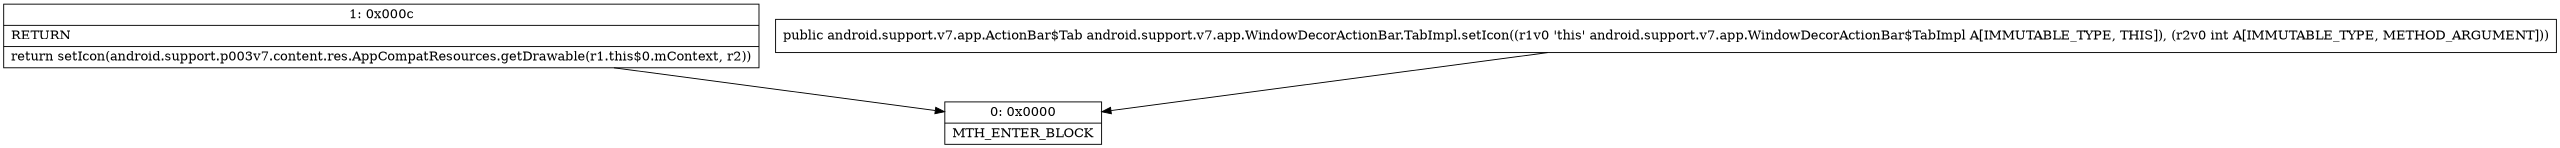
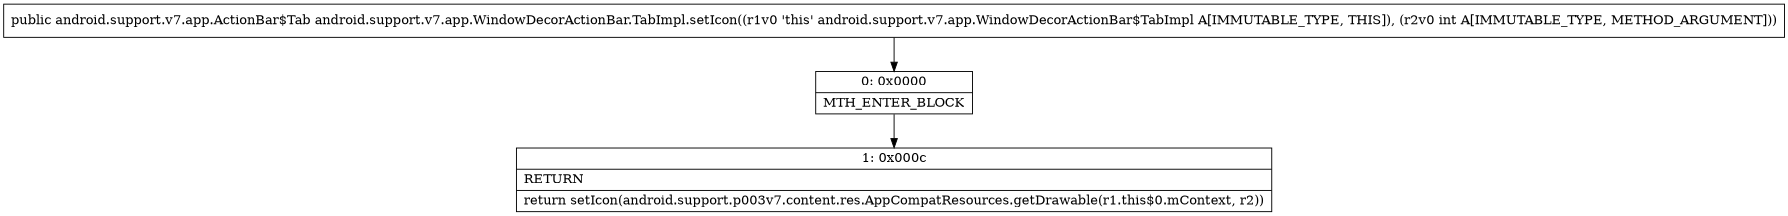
(775, 89) -> (894, 126)
